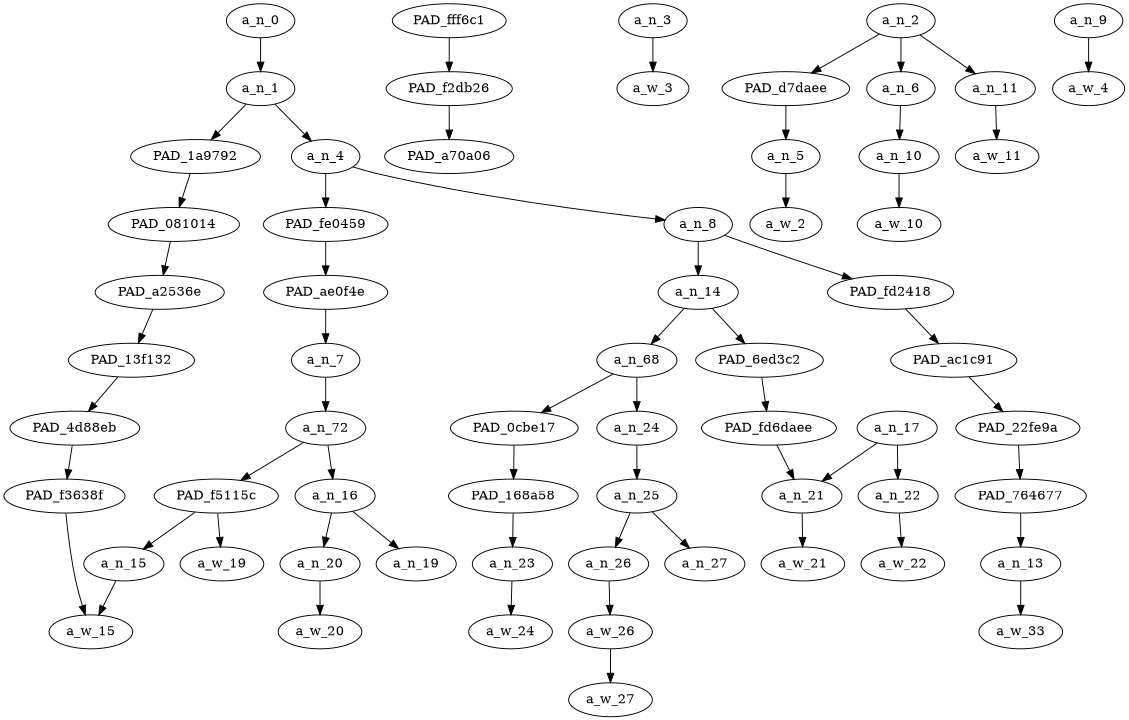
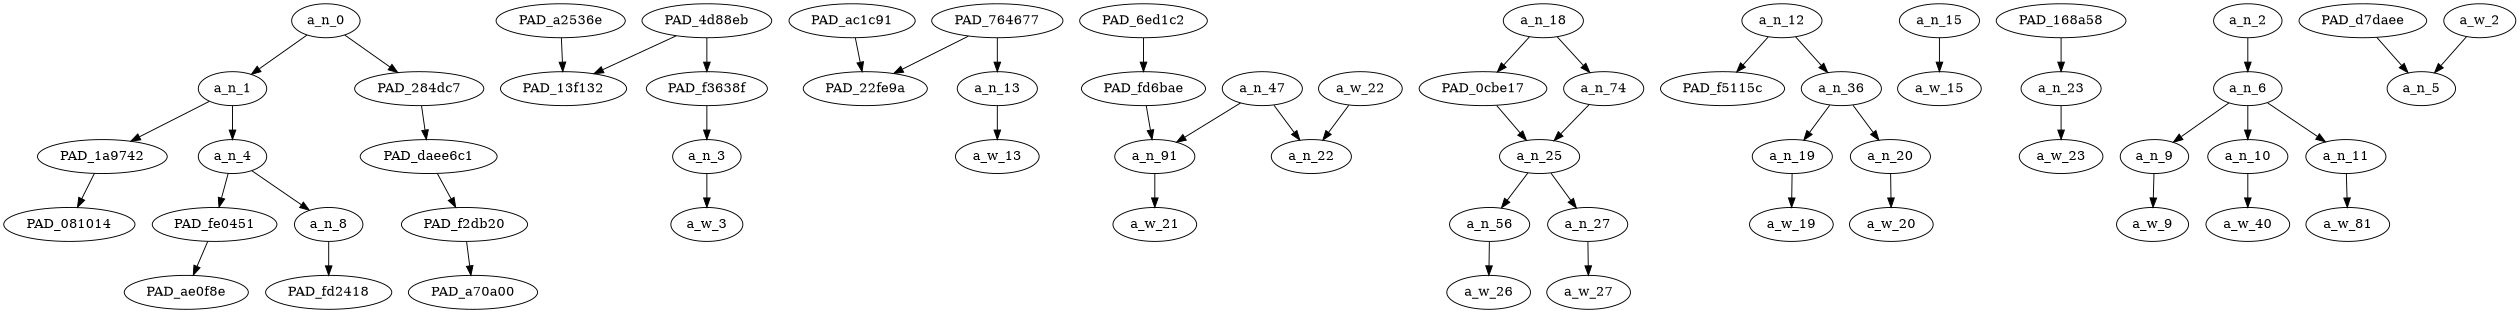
(449, 21) -> (429, 157)
(849, 51) -> none
(944, 52) -> (2293, 120)
none -> (419, 89)
(449, 89) -> (464, 224)
(1089, 89) -> (2153, 224)
none -> (2205, 120)
(196, 157) -> (102, 157)
(449, 157) -> (473, 292)
(997, 157) -> (2348, 224)
(786, 186) -> (2454, 51)
(326, 224) -> (215, 224)
(899, 224) -> (2248, 224)
(168, 254) -> none
(326, 292) -> (186, 292)
(698, 292) -> none
(919, 323) -> none
(326, 360) -> none
(637, 360) -> (1543, 21)
(759, 360) -> (1143, 21)
(106, 391) -> (639, 53)
(326, 428) -> (1782, 21)
(637, 428) -> (1604, 89)
(769, 428) -> (1143, 89)
(897, 428) -> (1262, 89)
(514, 457) -> (1508, 119)
(1019, 457) -> (935, 53)
(335, 496) -> (1841, 89)
(802, 496) -> (1155, 157)
(219, 525) -> (1792, 186)
(900, 525) -> (1339, 119)
(173, 528) -> none
(72, 560) -> (707, 118)
(609, 564) -> (1490, 224)
(511, 632) -> (2061, 157)
(1021, 632) -> (997, 157)
(610, 661) -> (1588, 254)
